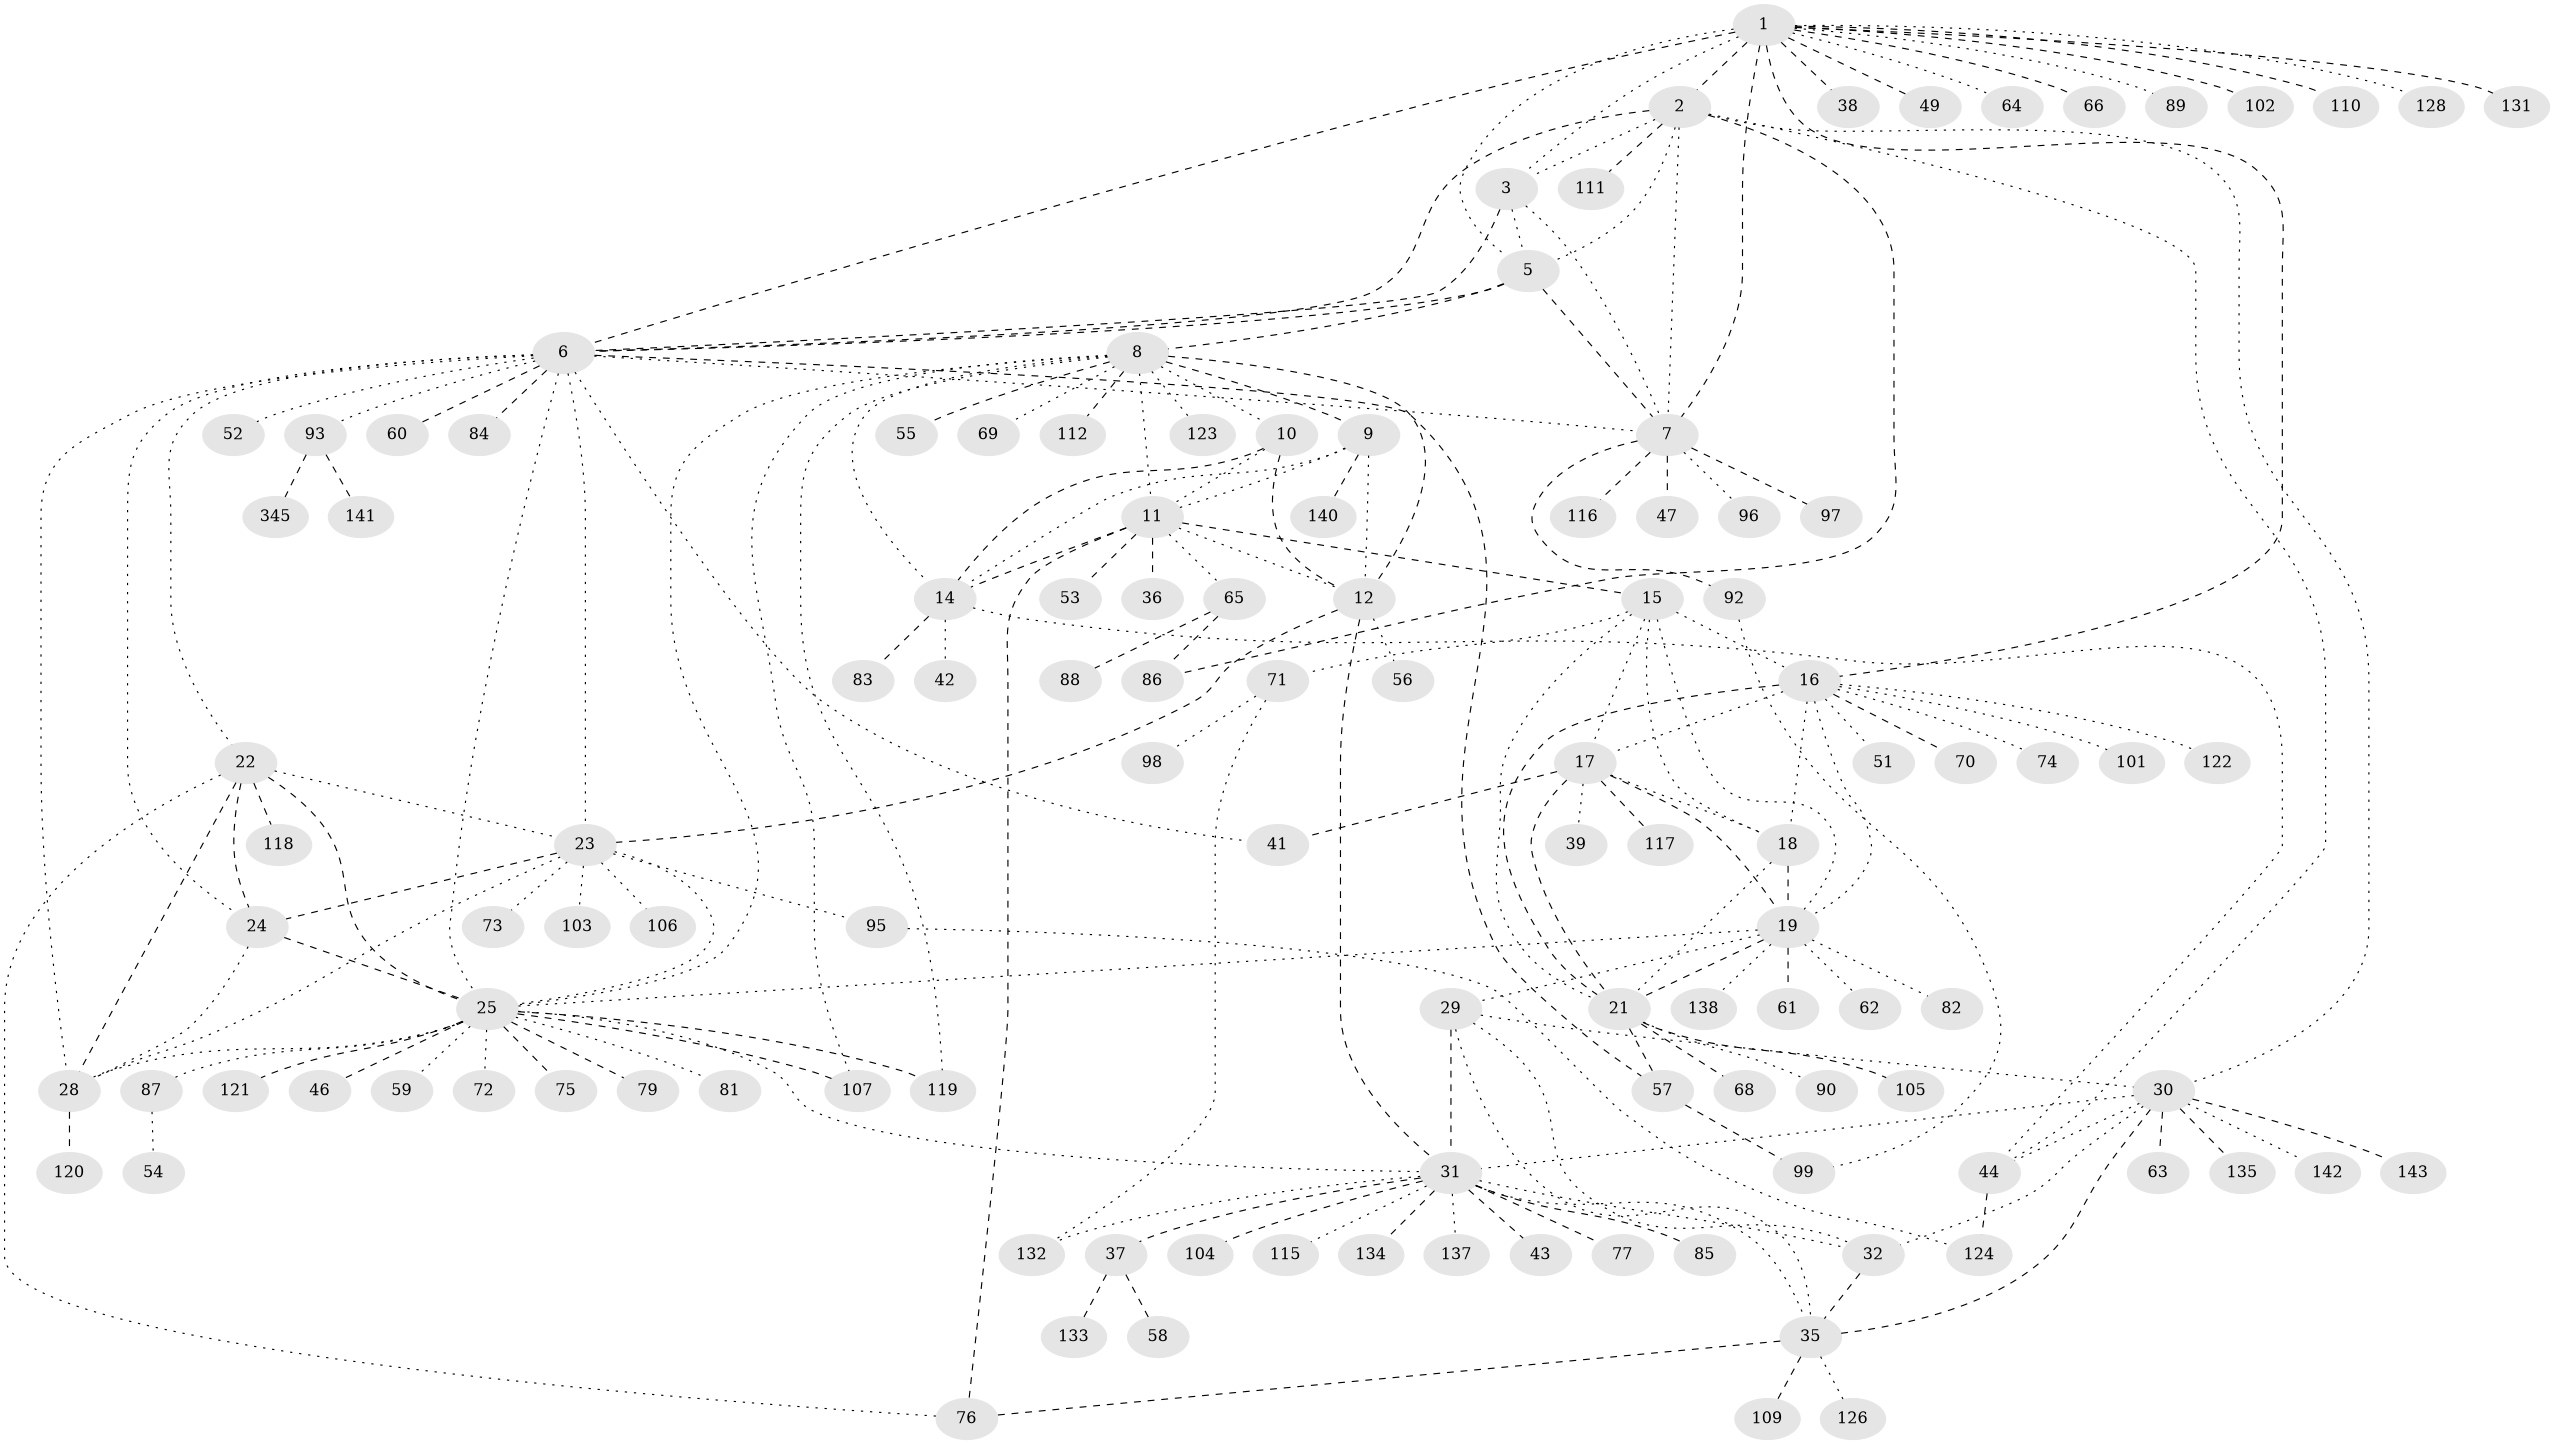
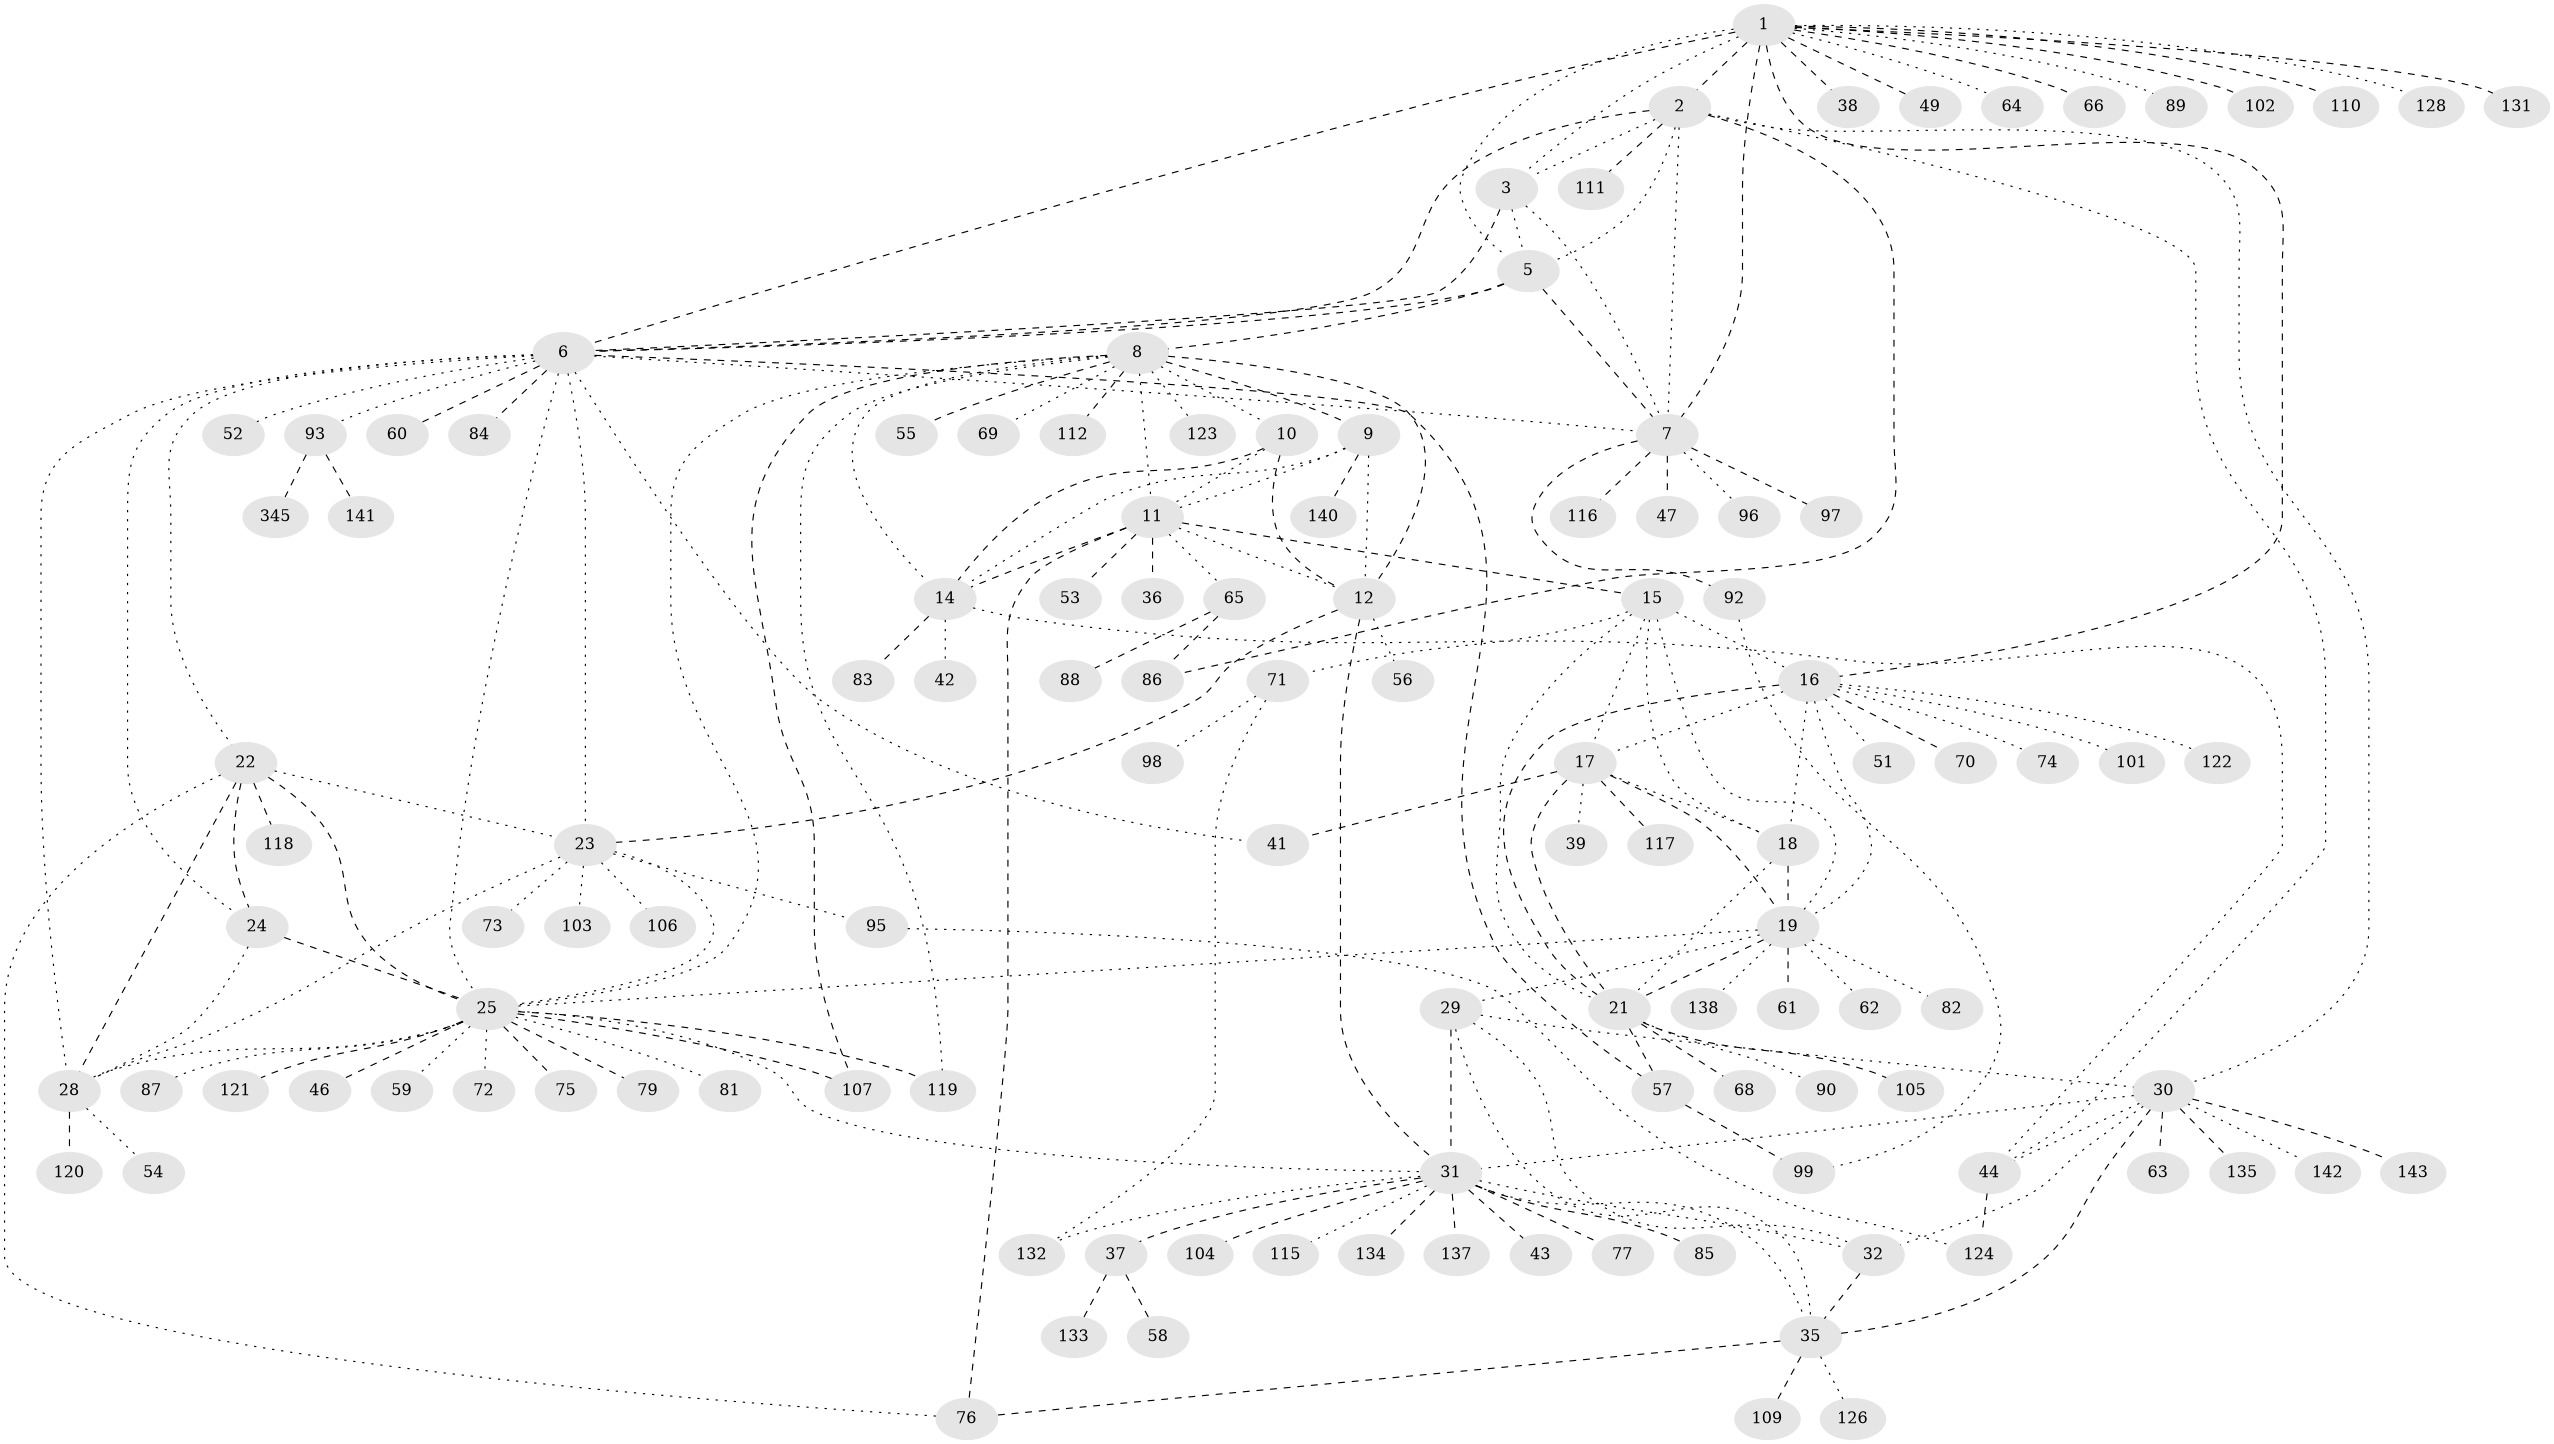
(756, 587) -> (756, 587)
(421, 886) -> none
(153, 1132) -> (112, 1132)
(1454, 1214) -> (1454, 1214)
